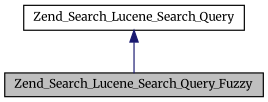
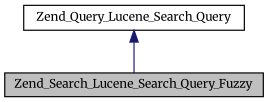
(134, 18) -> (134, 18)
